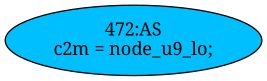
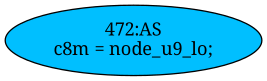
(134, 40) -> (134, 40)
